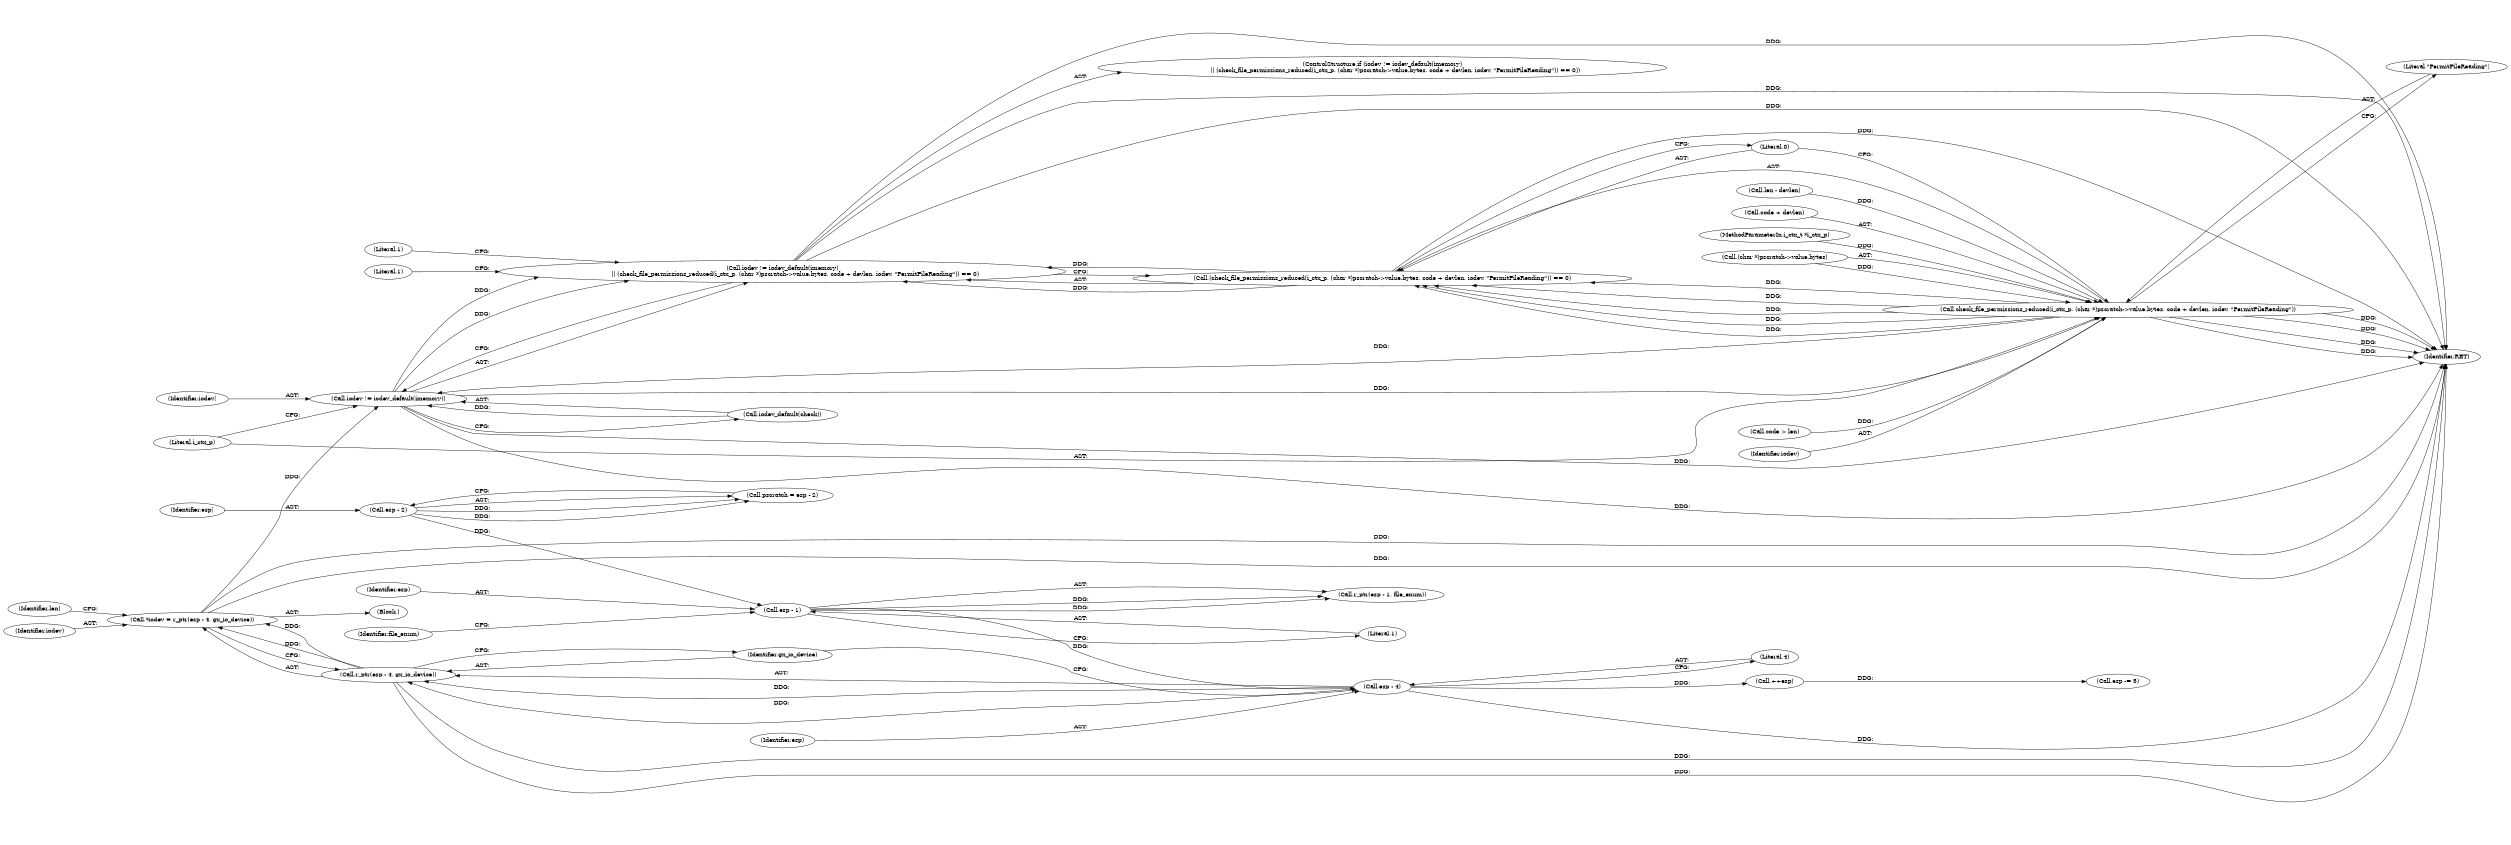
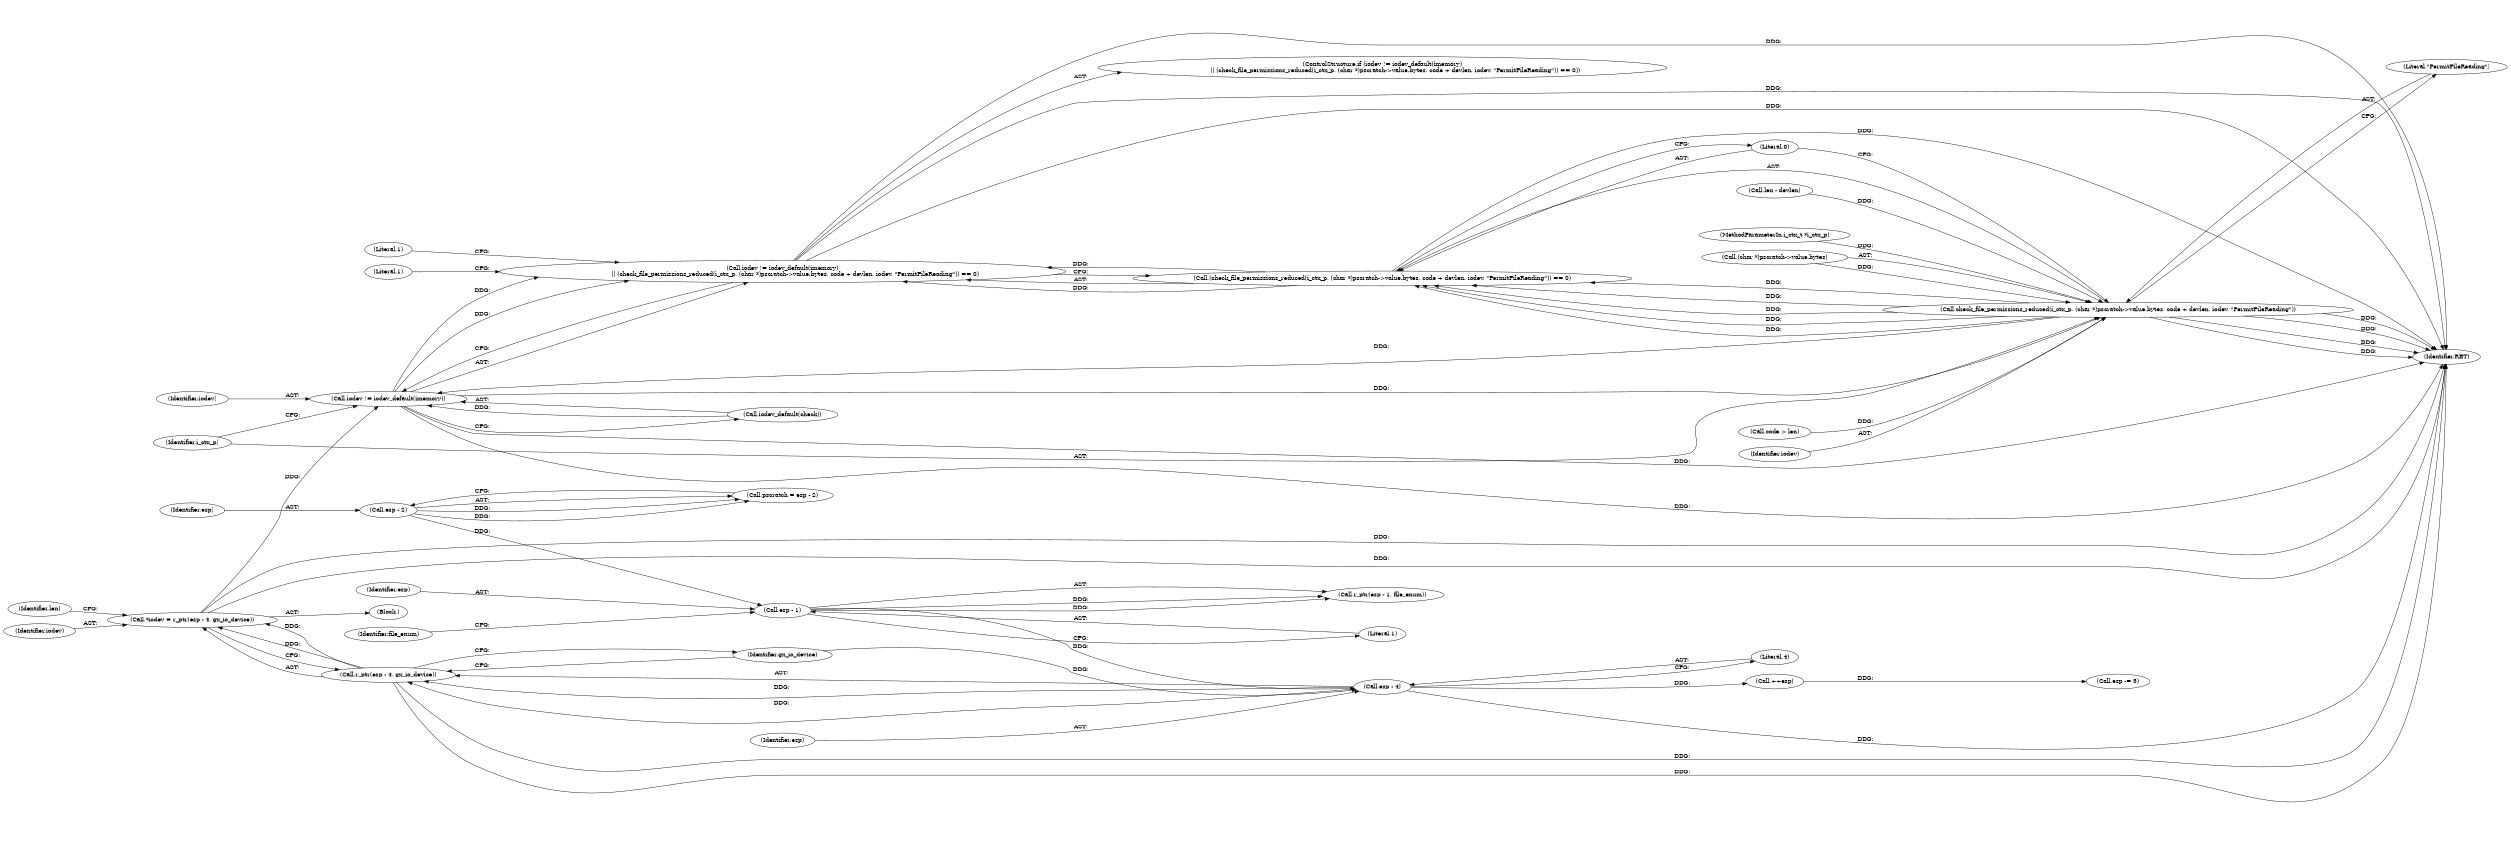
(1775, 213) -> none
(192, 443) -> (192, 443)
(483, 666) -> (483, 666)
(1082, 670) -> (1082, 670)
